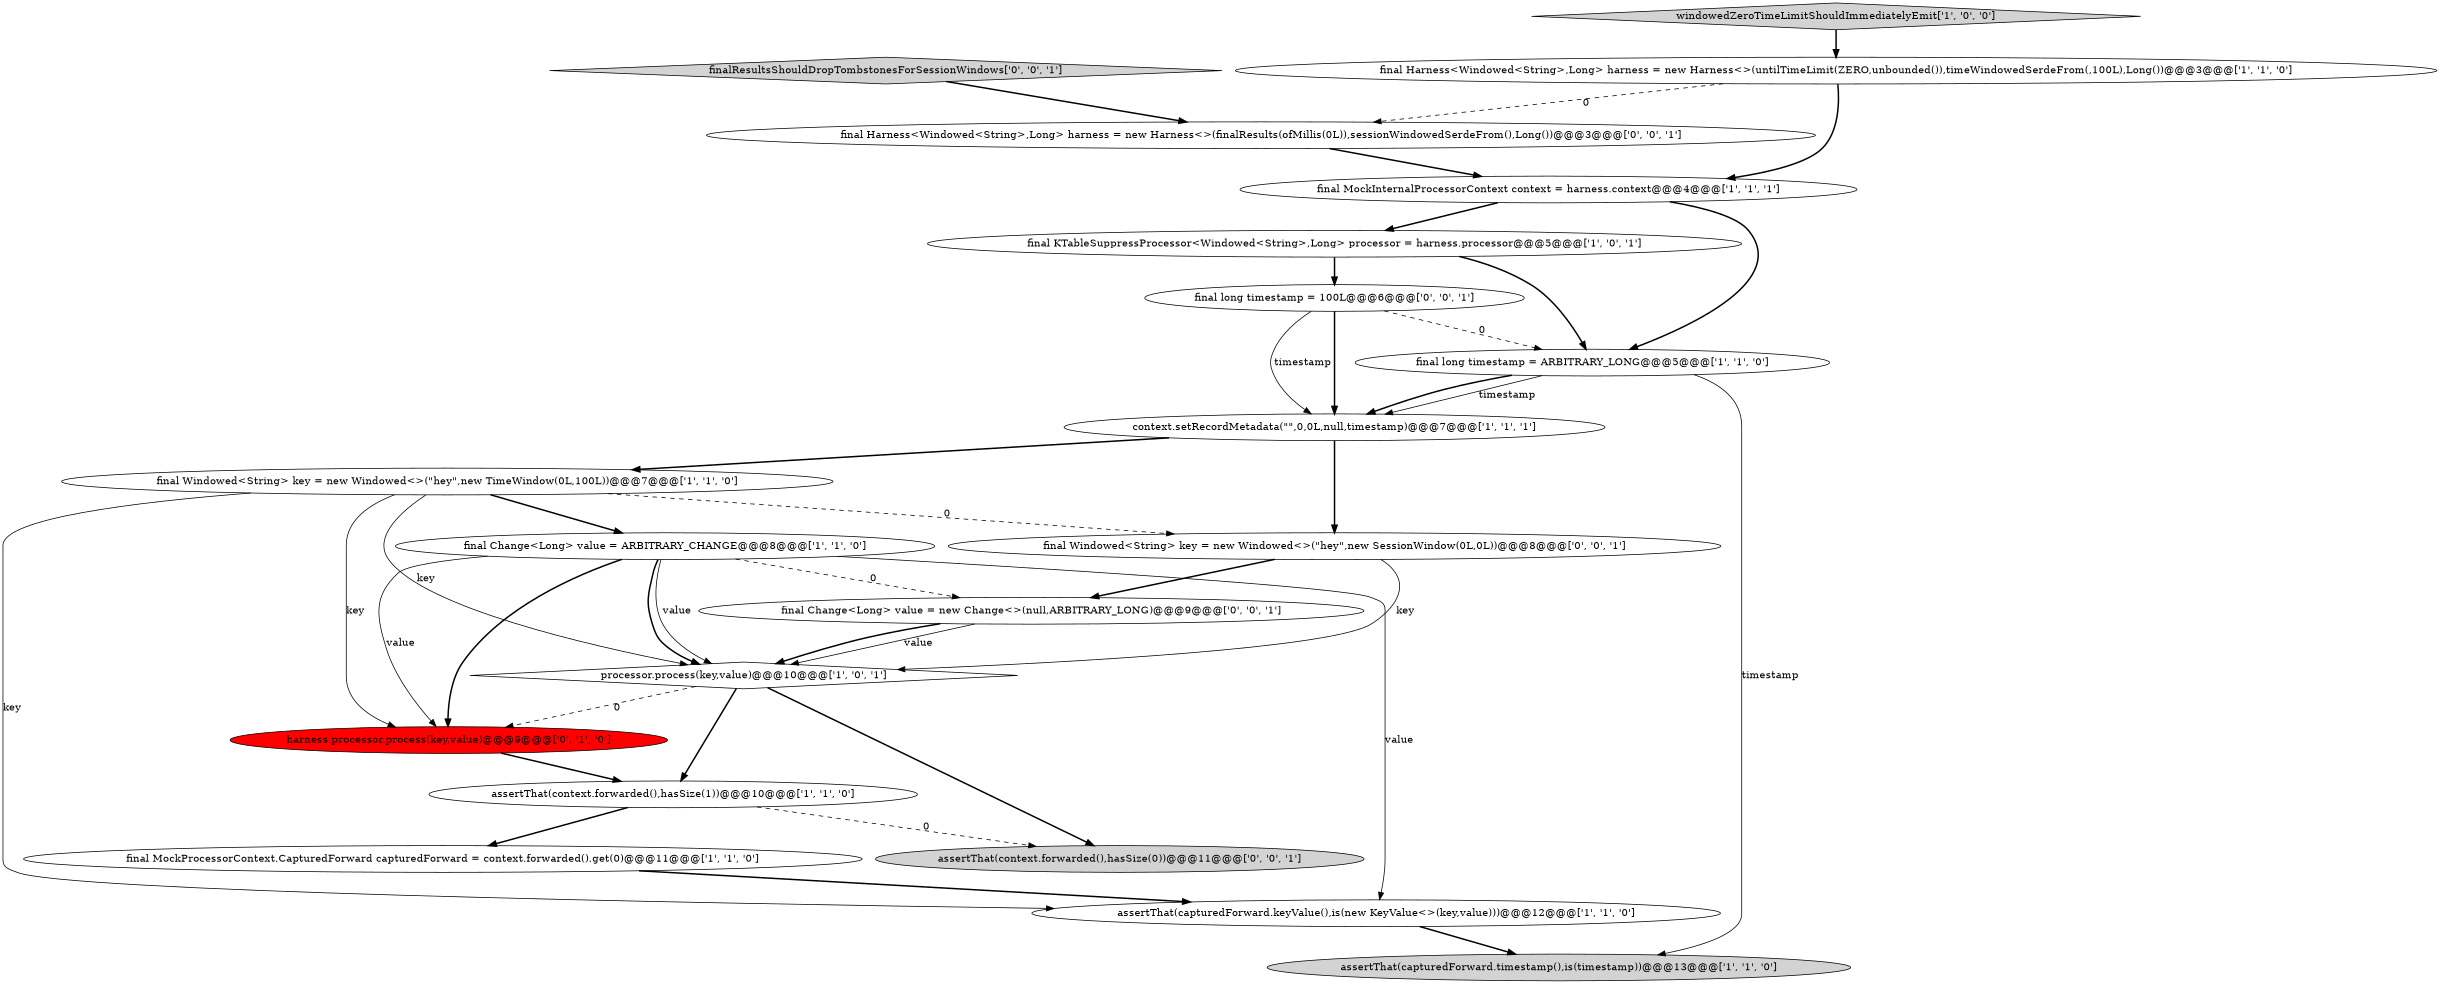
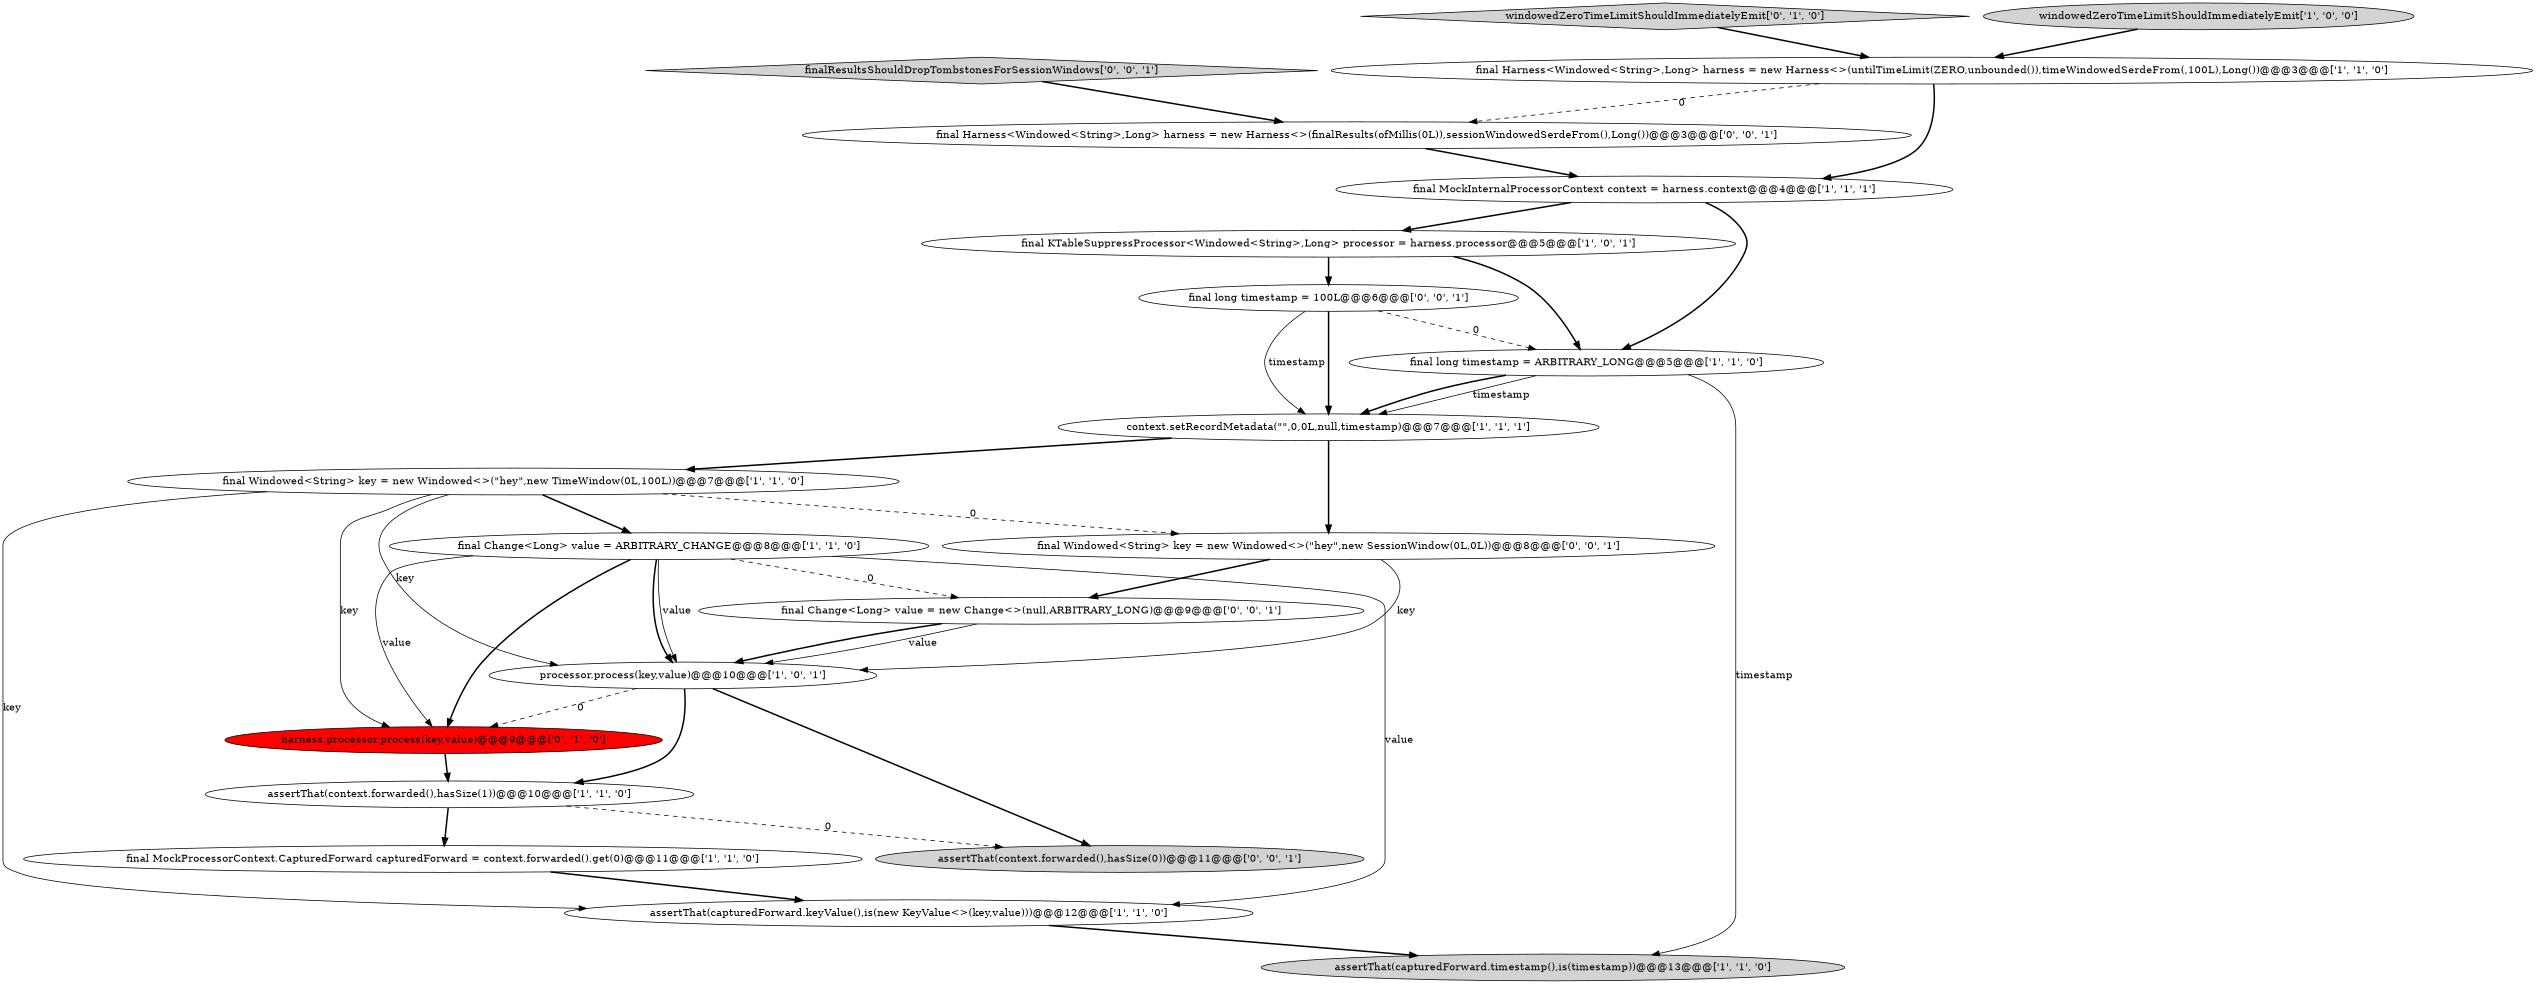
none -> (1665, 16)
(1836, 16) -> (2199, 16)
(744, 675) -> (683, 675)
